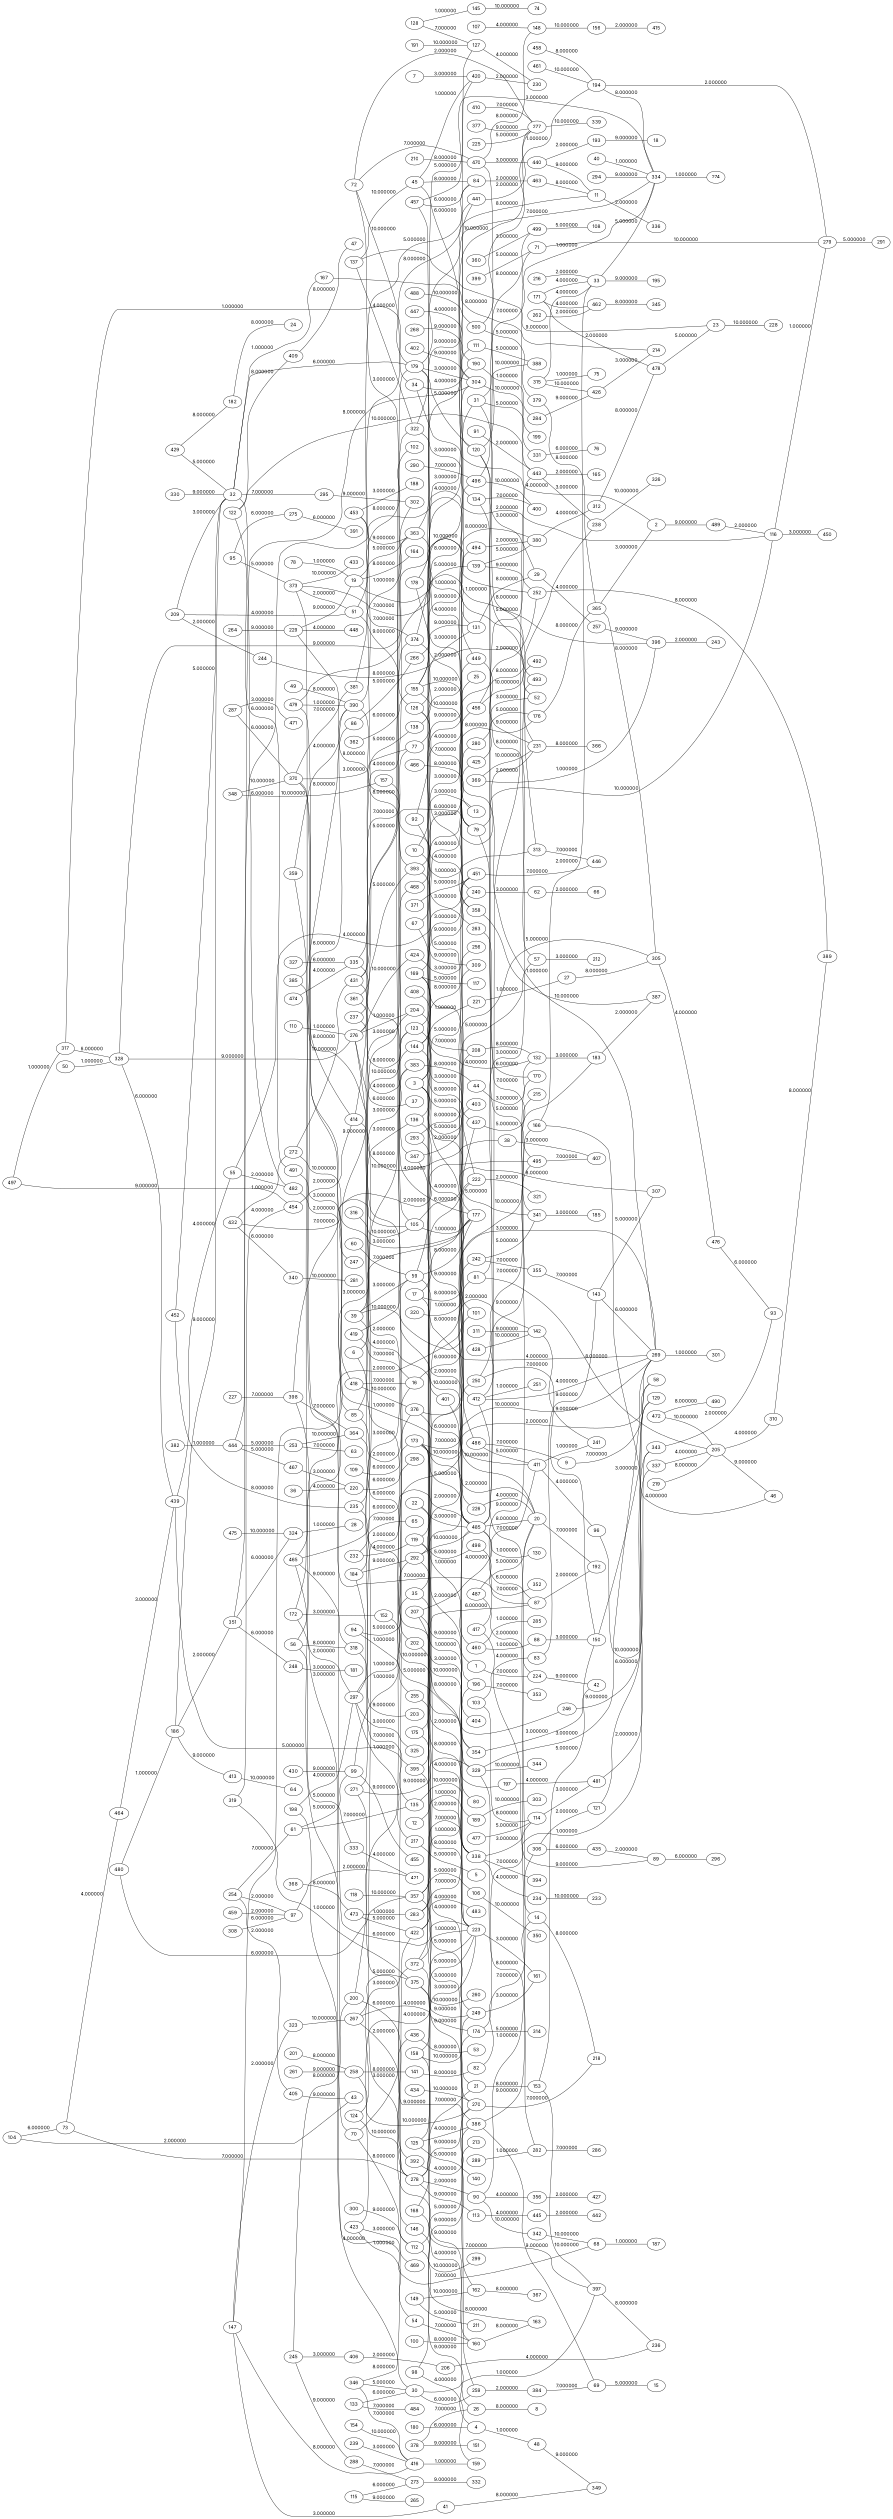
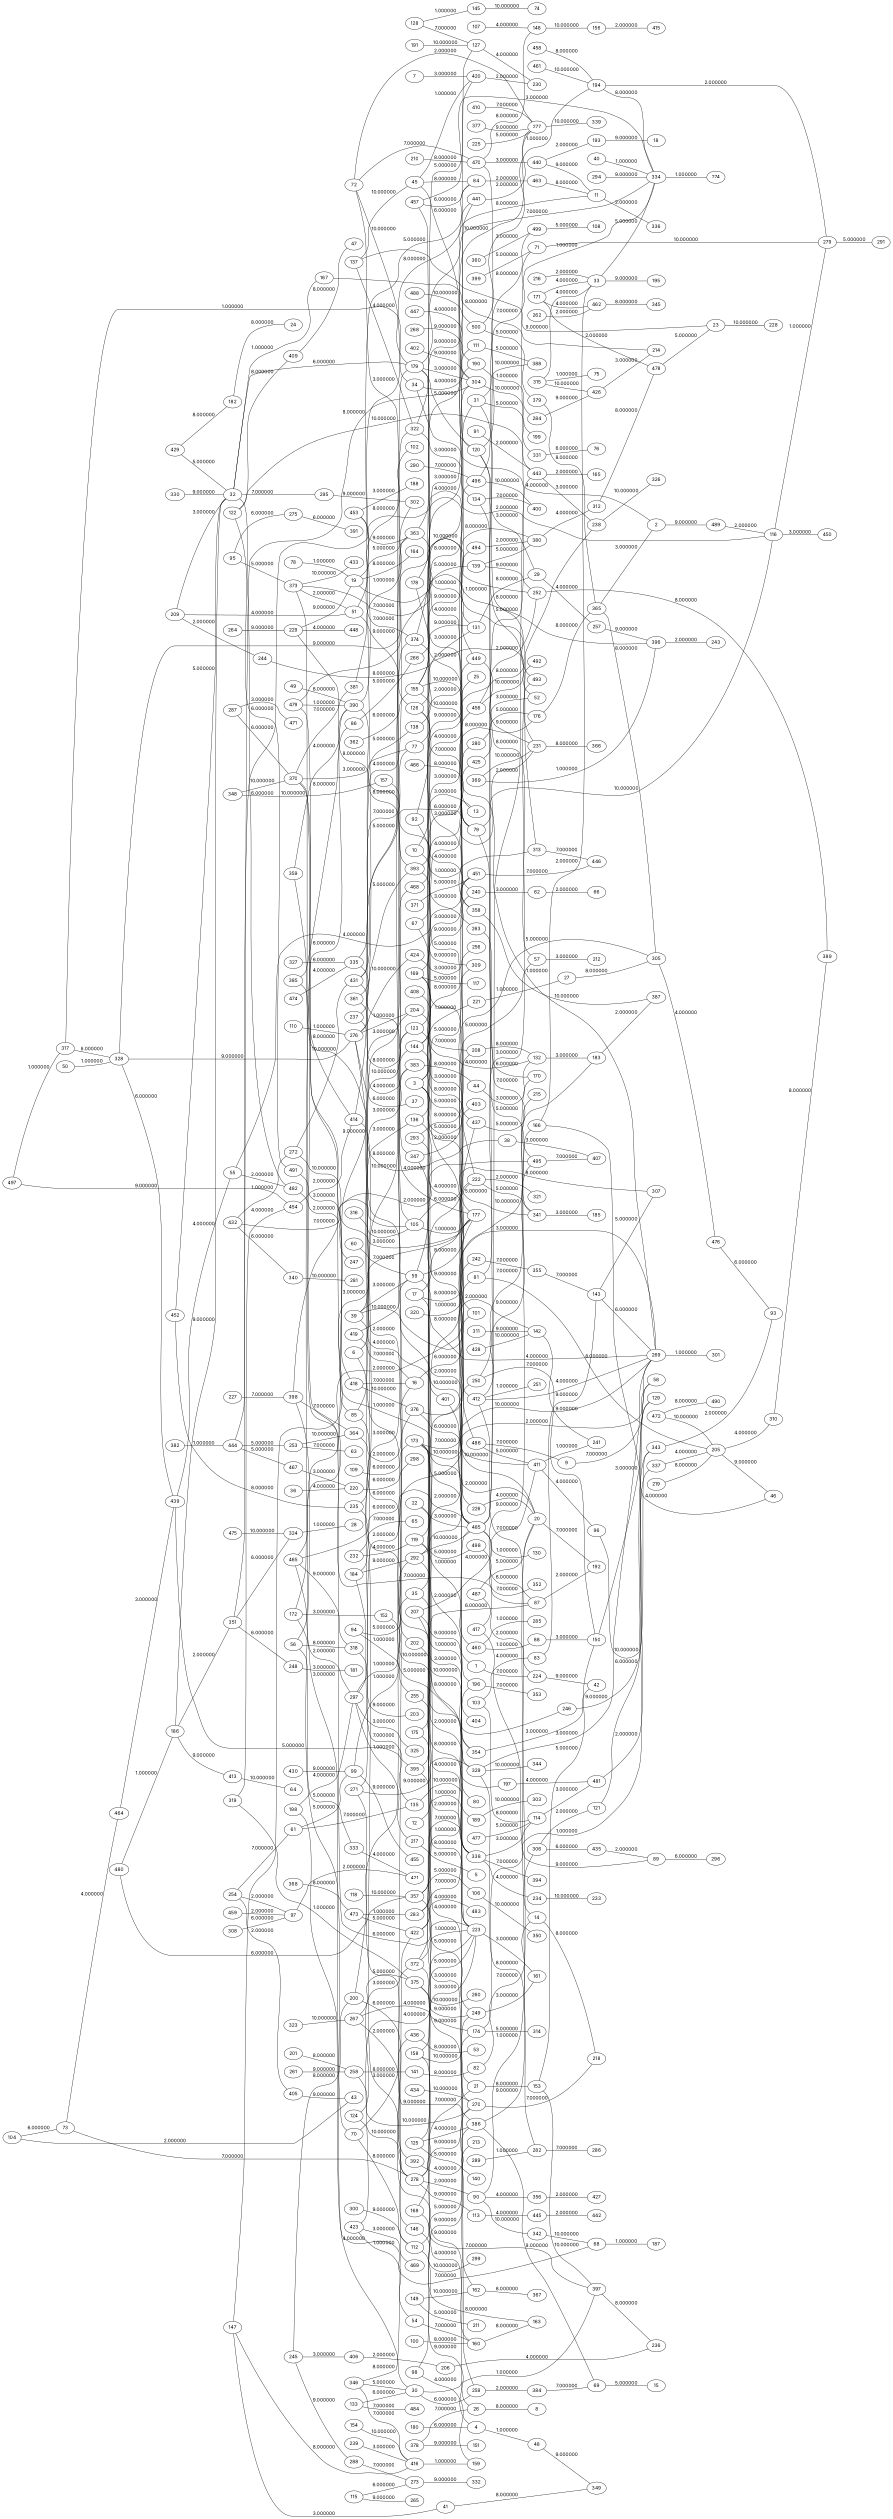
(515, 1246) -> (509, 1194)
(507, 1523) -> none
(248, 2173) -> none
